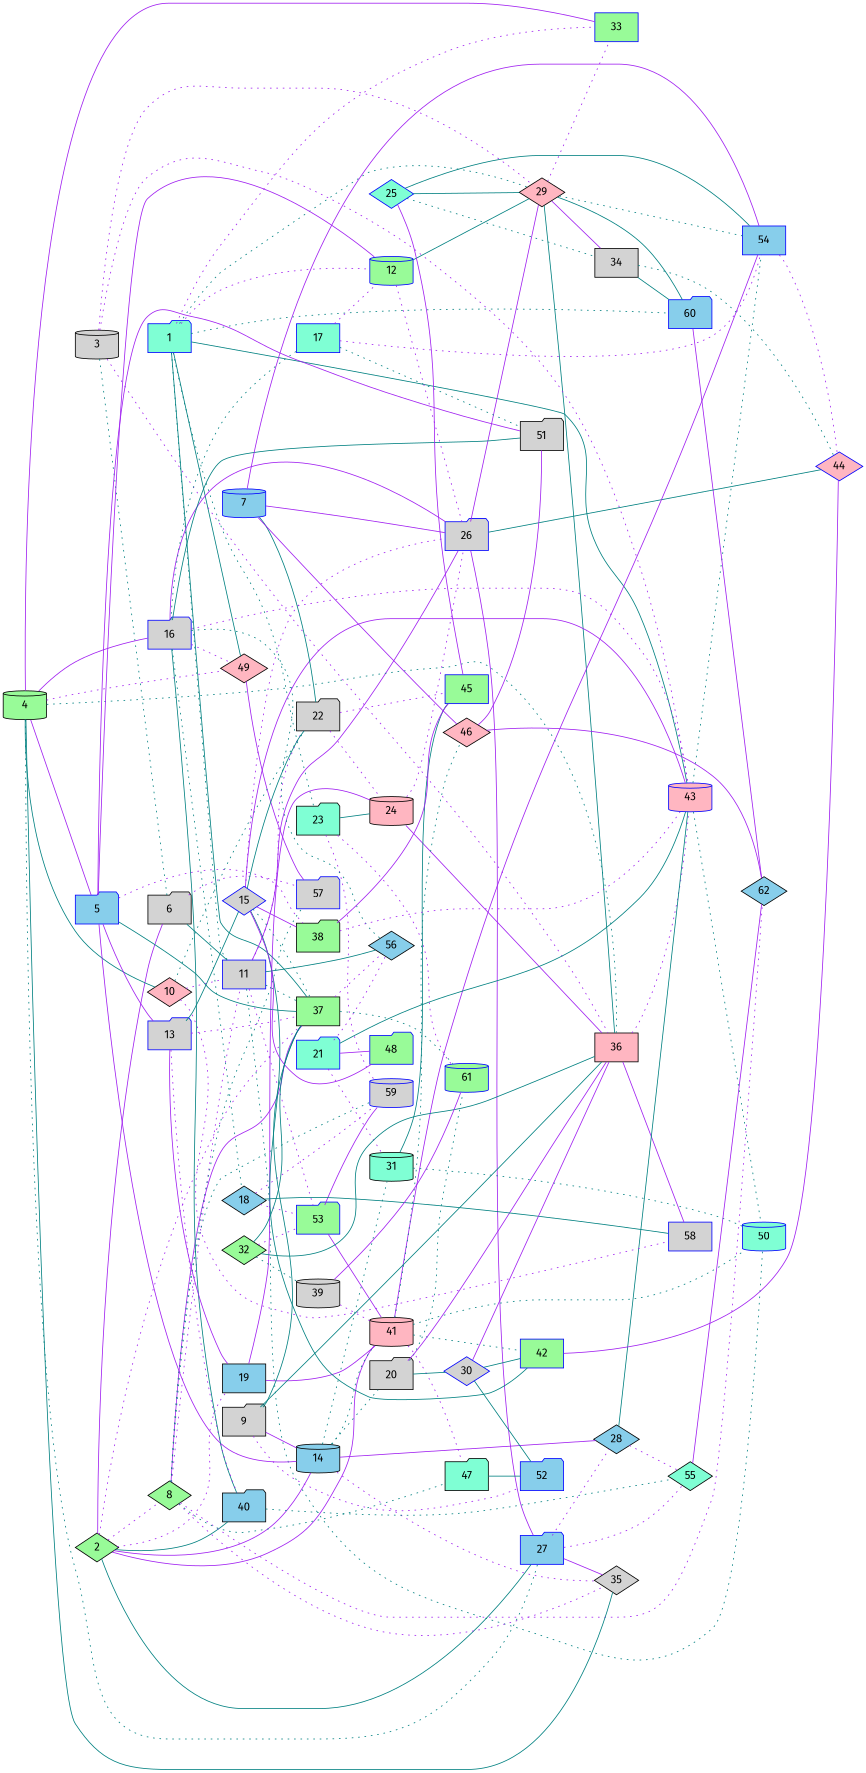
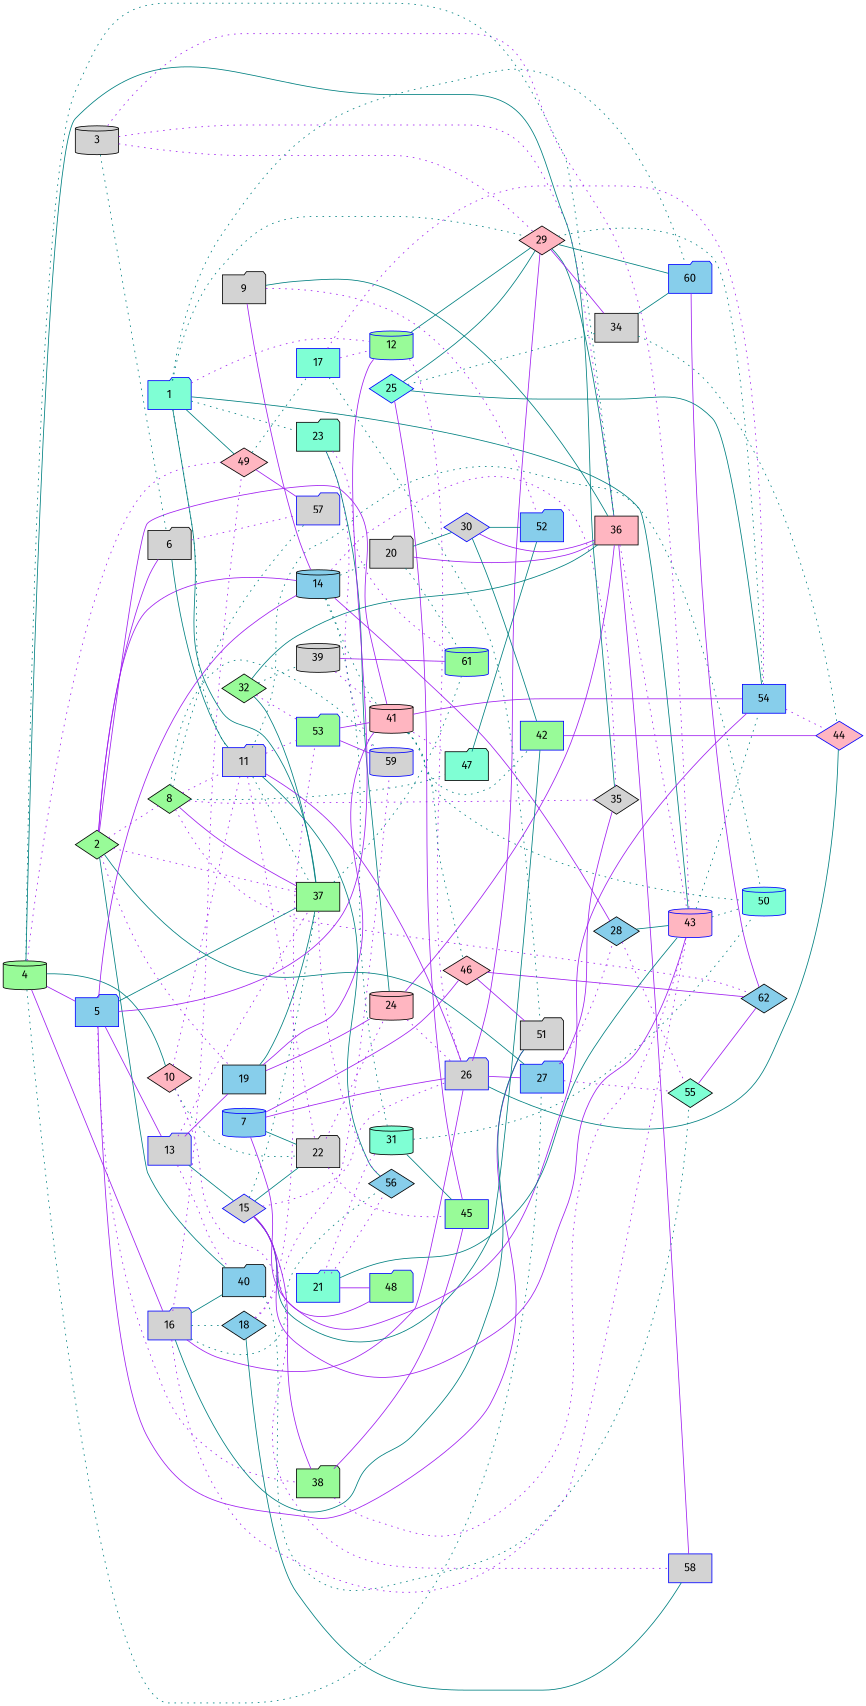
(616, 27) -> none
(206, 454) -> (279, 415)
(244, 974) -> (244, 762)
(283, 1217) -> (286, 1014)
